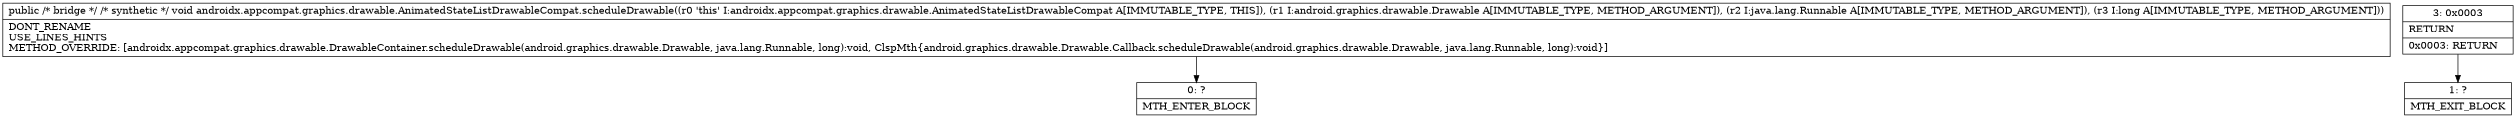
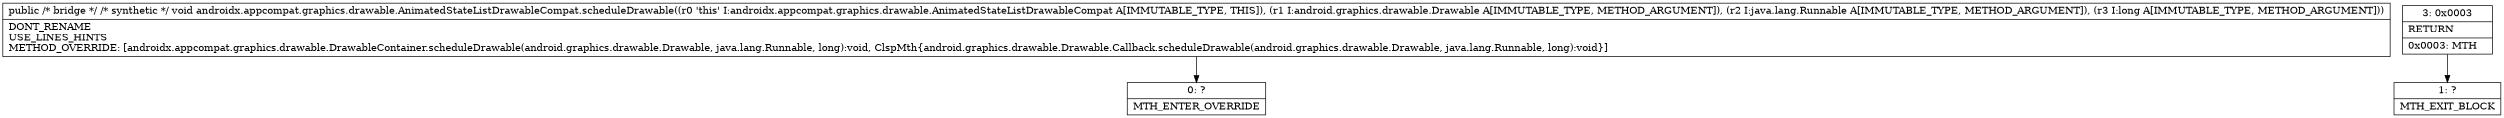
(2458, 46) -> (2447, 46)
(1196, 106) -> (1196, 106)
